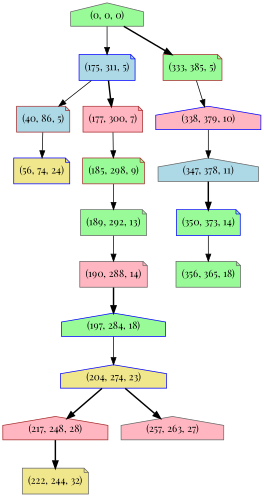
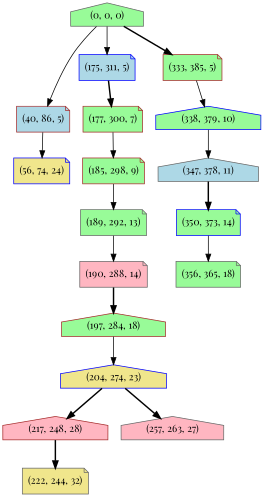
(78, 91) -> (69, 60)
(113, 119) -> (113, 119)
(208, 119) -> (208, 119)
(114, 326) -> (114, 326)
